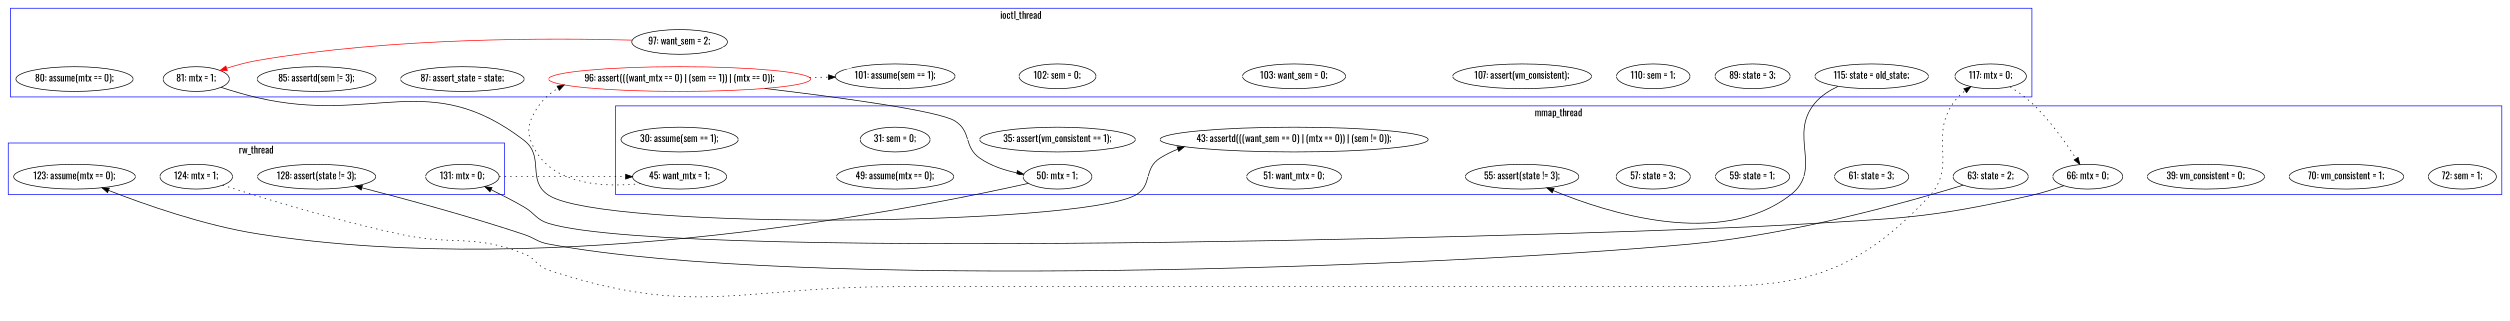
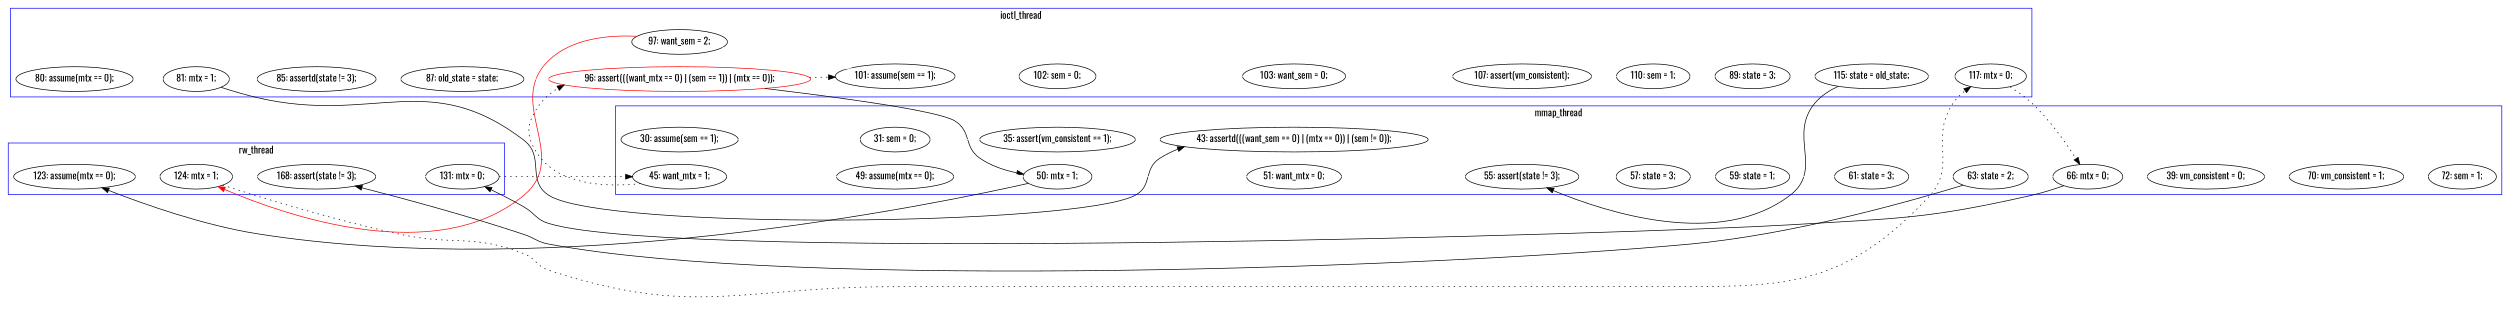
(428, 43) -> (492, 215)
(317, 79) -> (317, 79)
(462, 79) -> (462, 79)
(317, 177) -> (317, 177)
